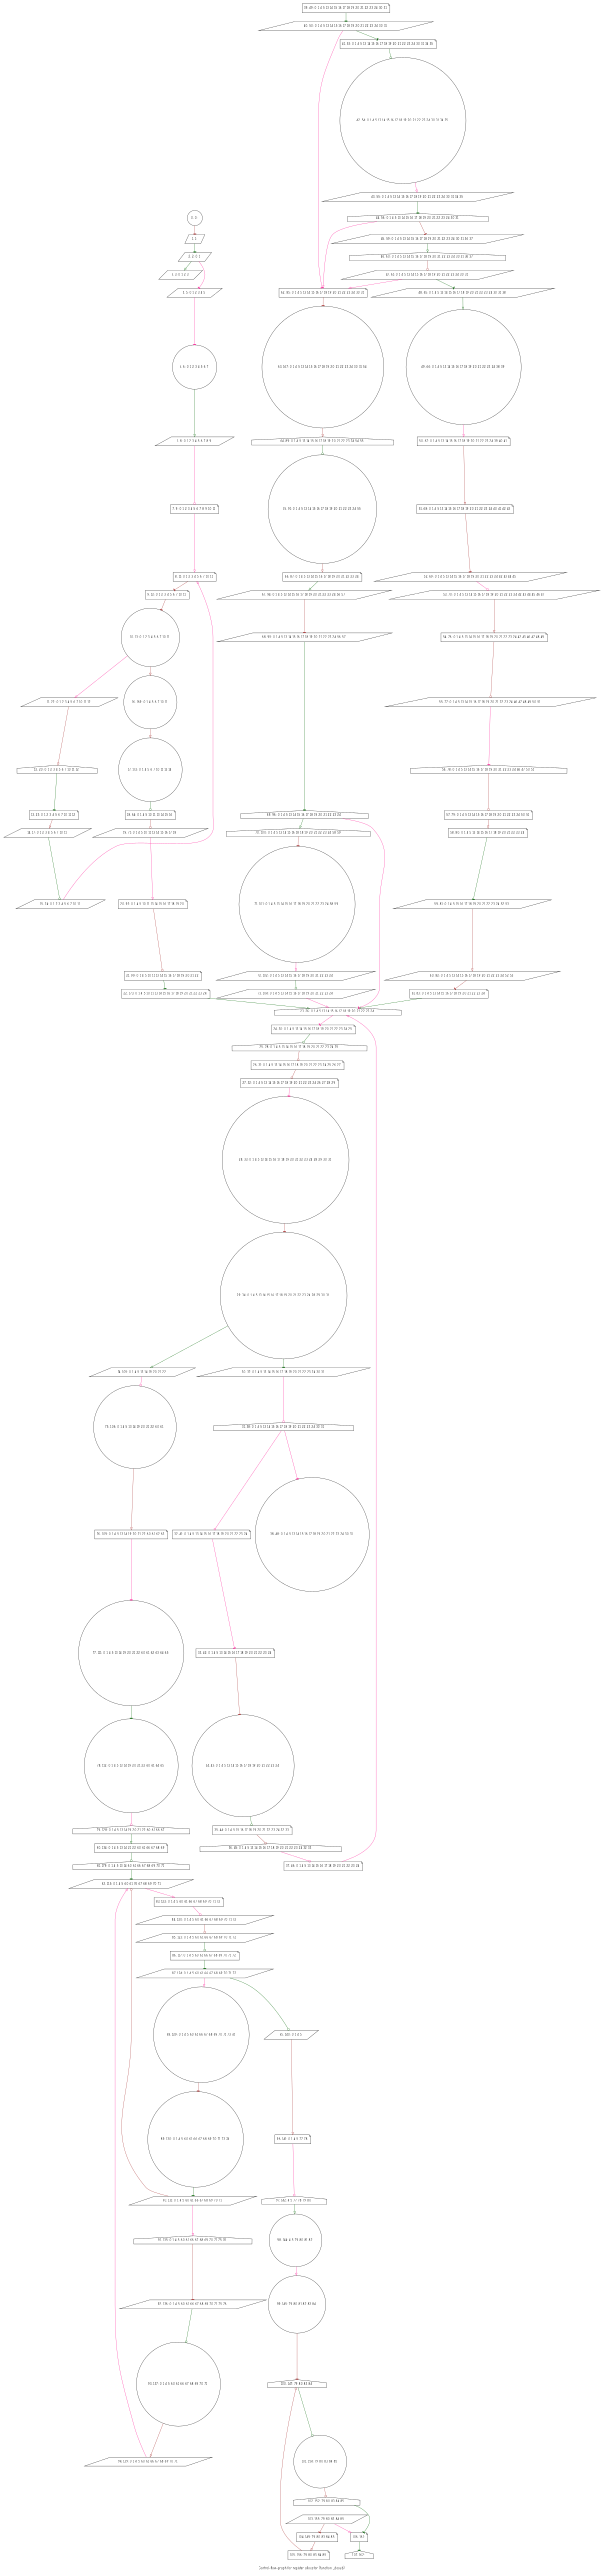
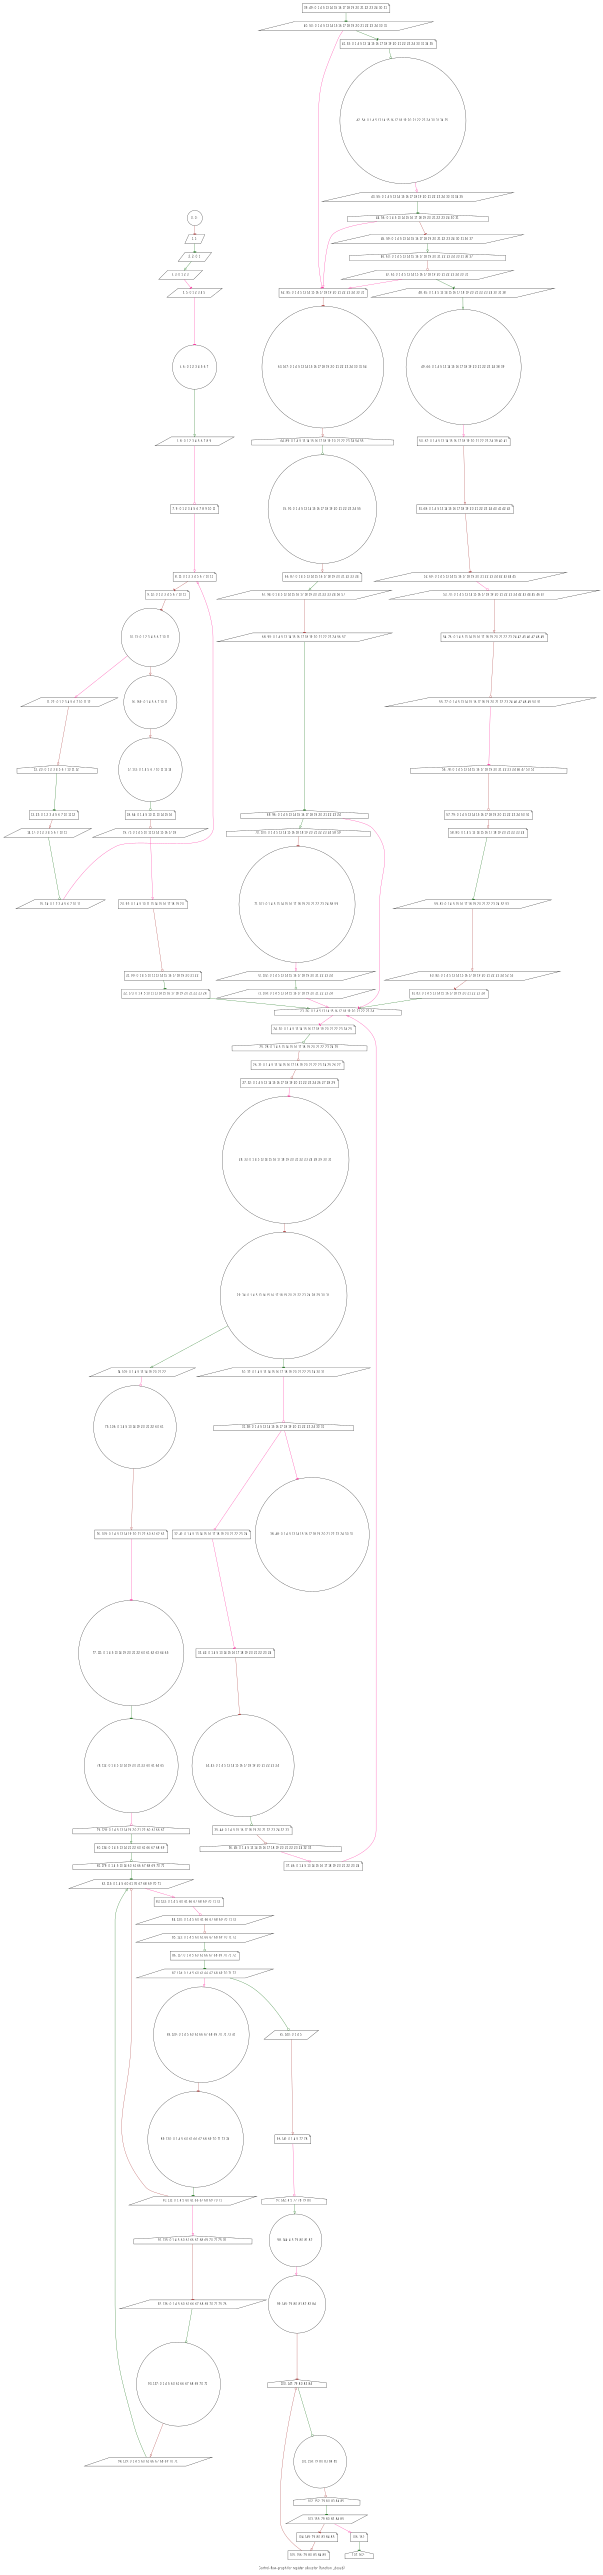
(205, 274) -> (187, 283)
(115, 2175) -> (115, 2175)
(369, 2515) -> (327, 2509)
